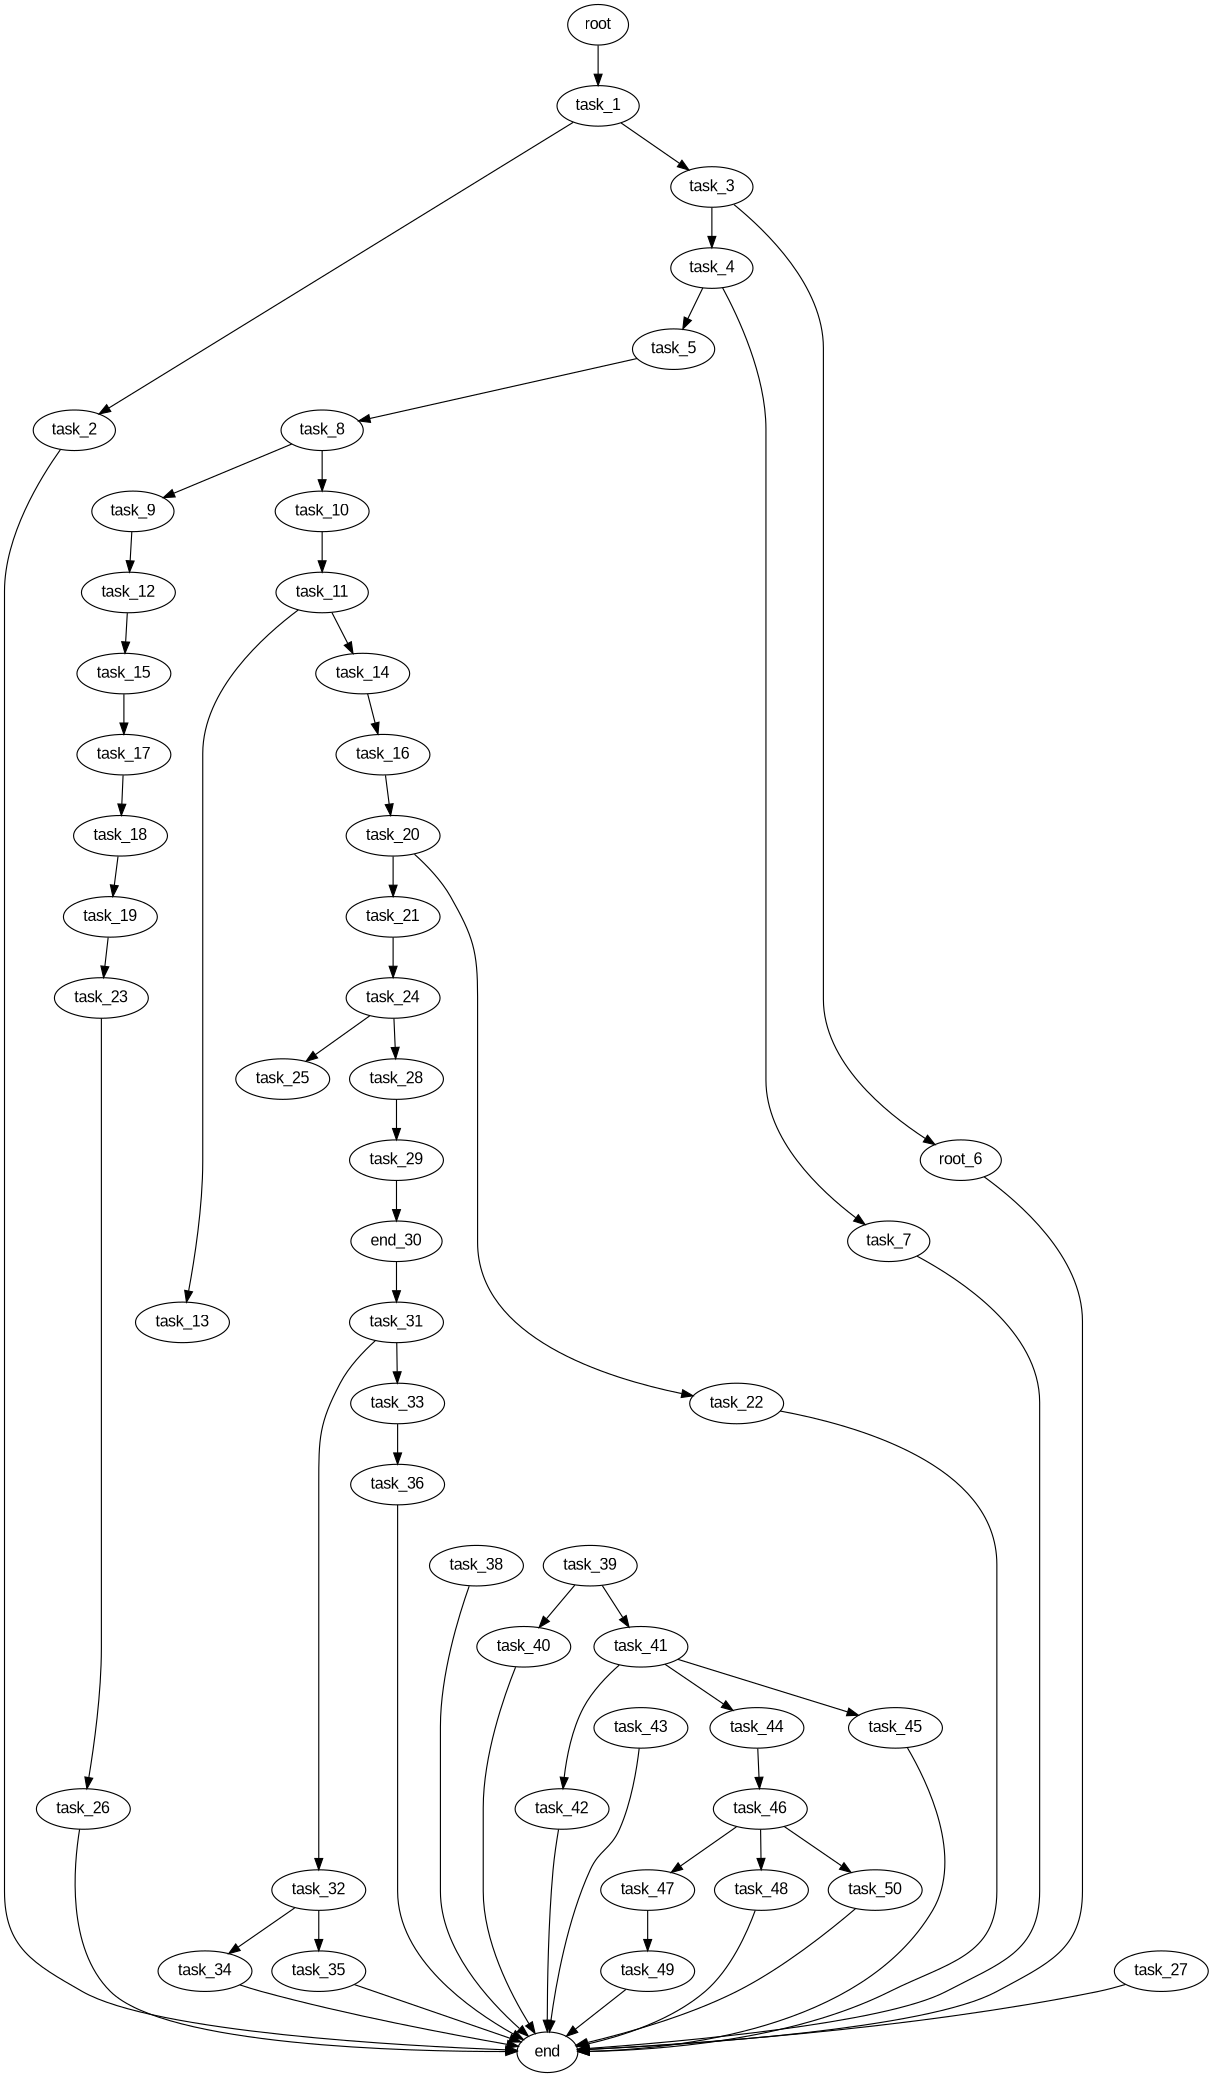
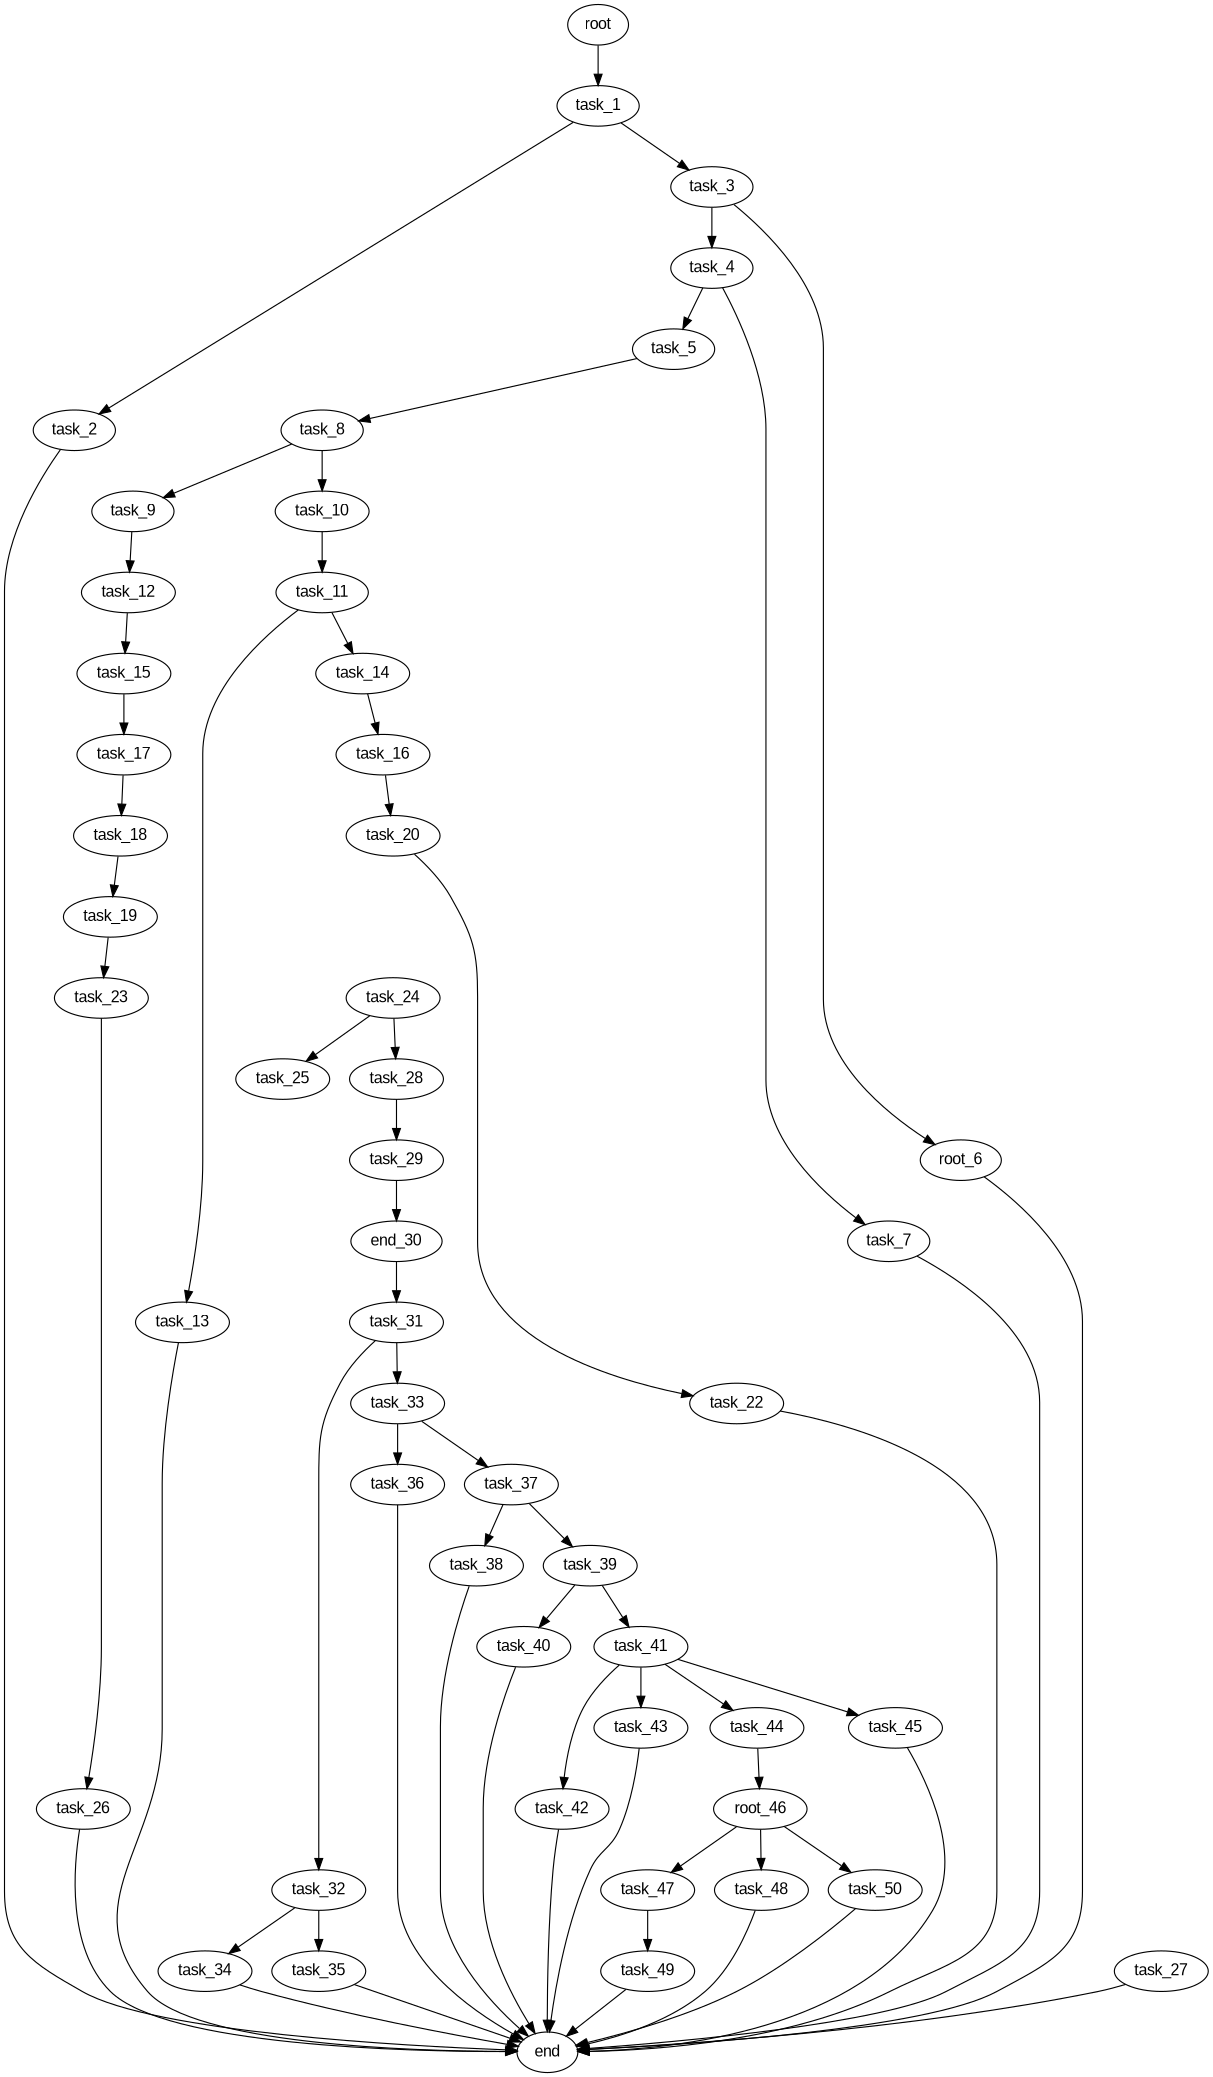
(393, 917) -> none
none -> (511, 1485)
none -> (641, 1682)
(760, 1809) -> (760, 1809)
none -> (133, 1853)
